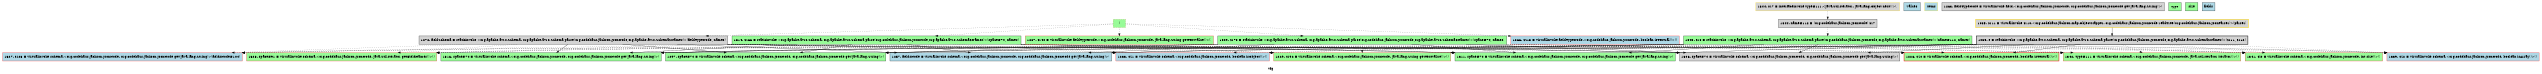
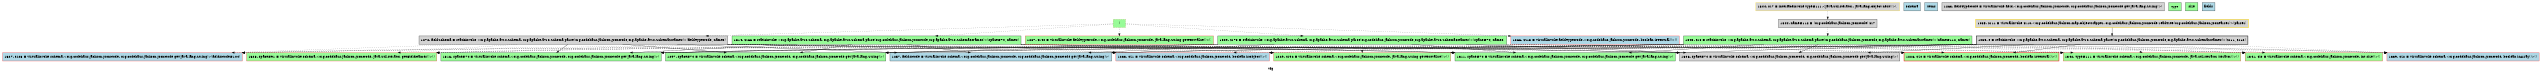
(1912, 7) -> (1912, 7)
(1931, 7) -> (1931, 7)
